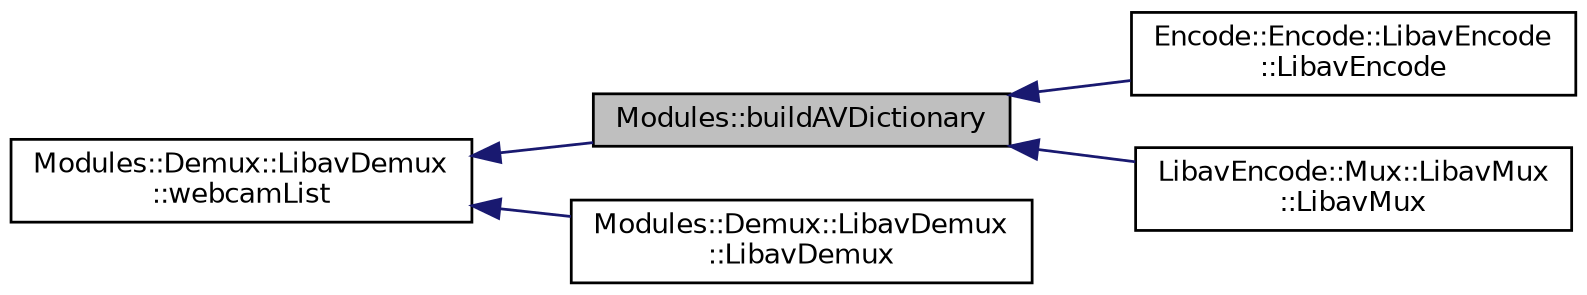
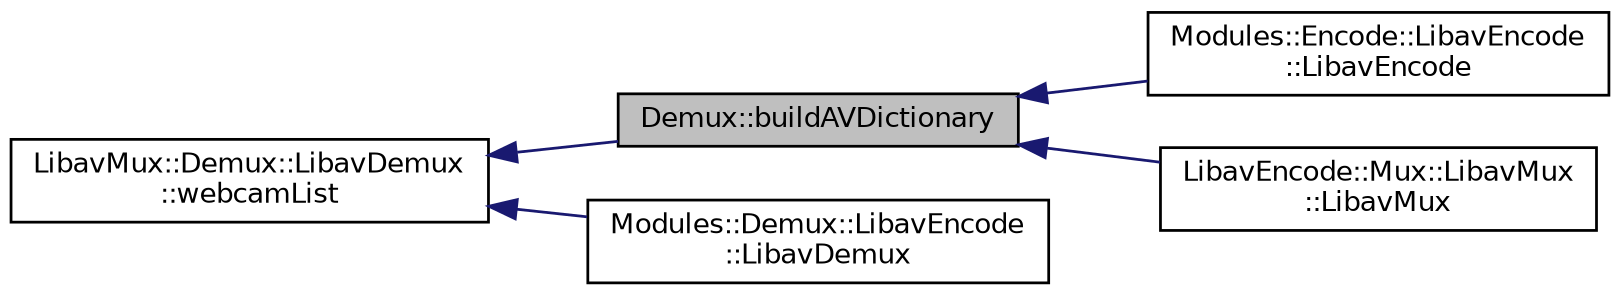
(1354, 54) -> (1378, 54)
(802, 120) -> (818, 120)
(241, 181) -> (250, 181)
(802, 241) -> (818, 241)
